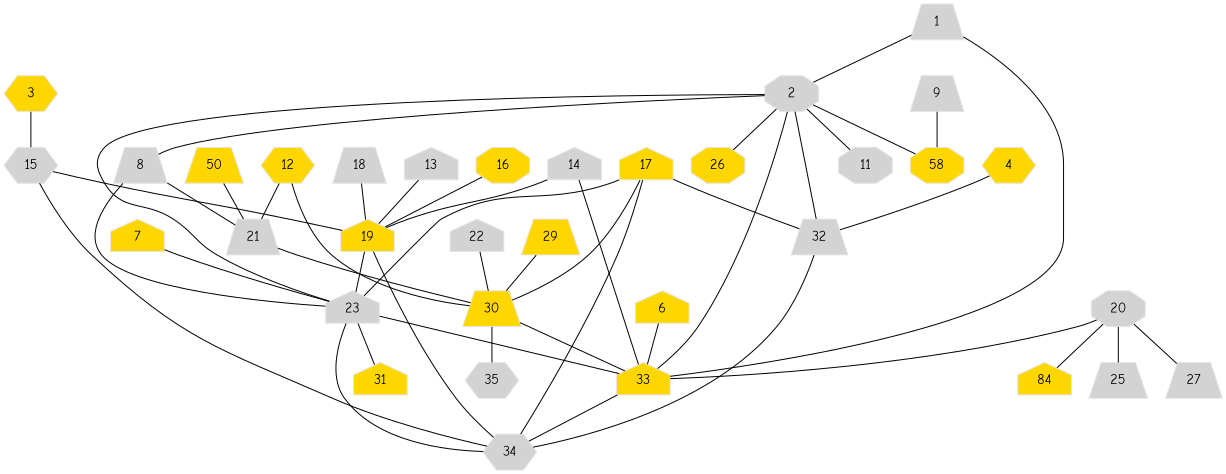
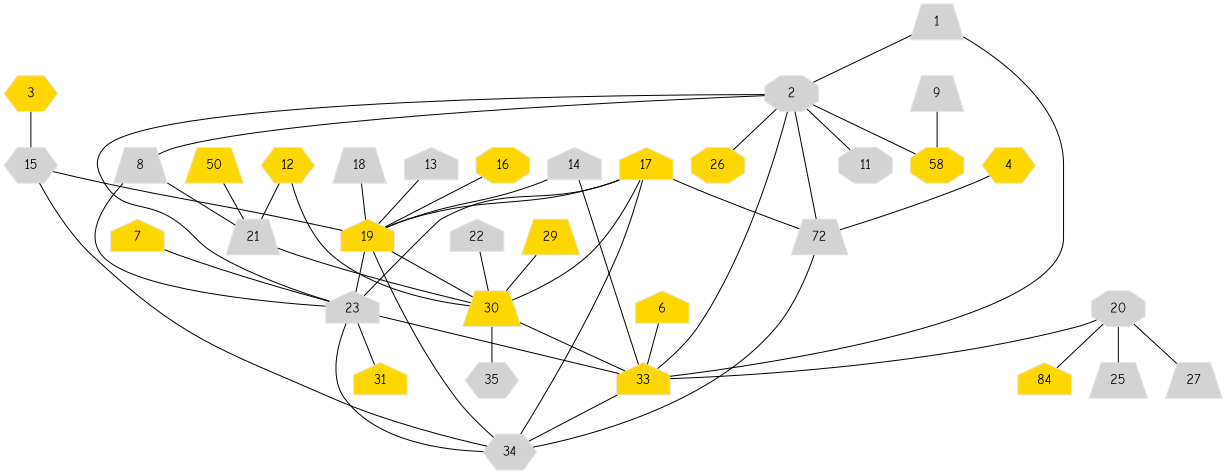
none -> (502, 203)
(820, 237) -> (820, 237)
none -> (432, 274)
